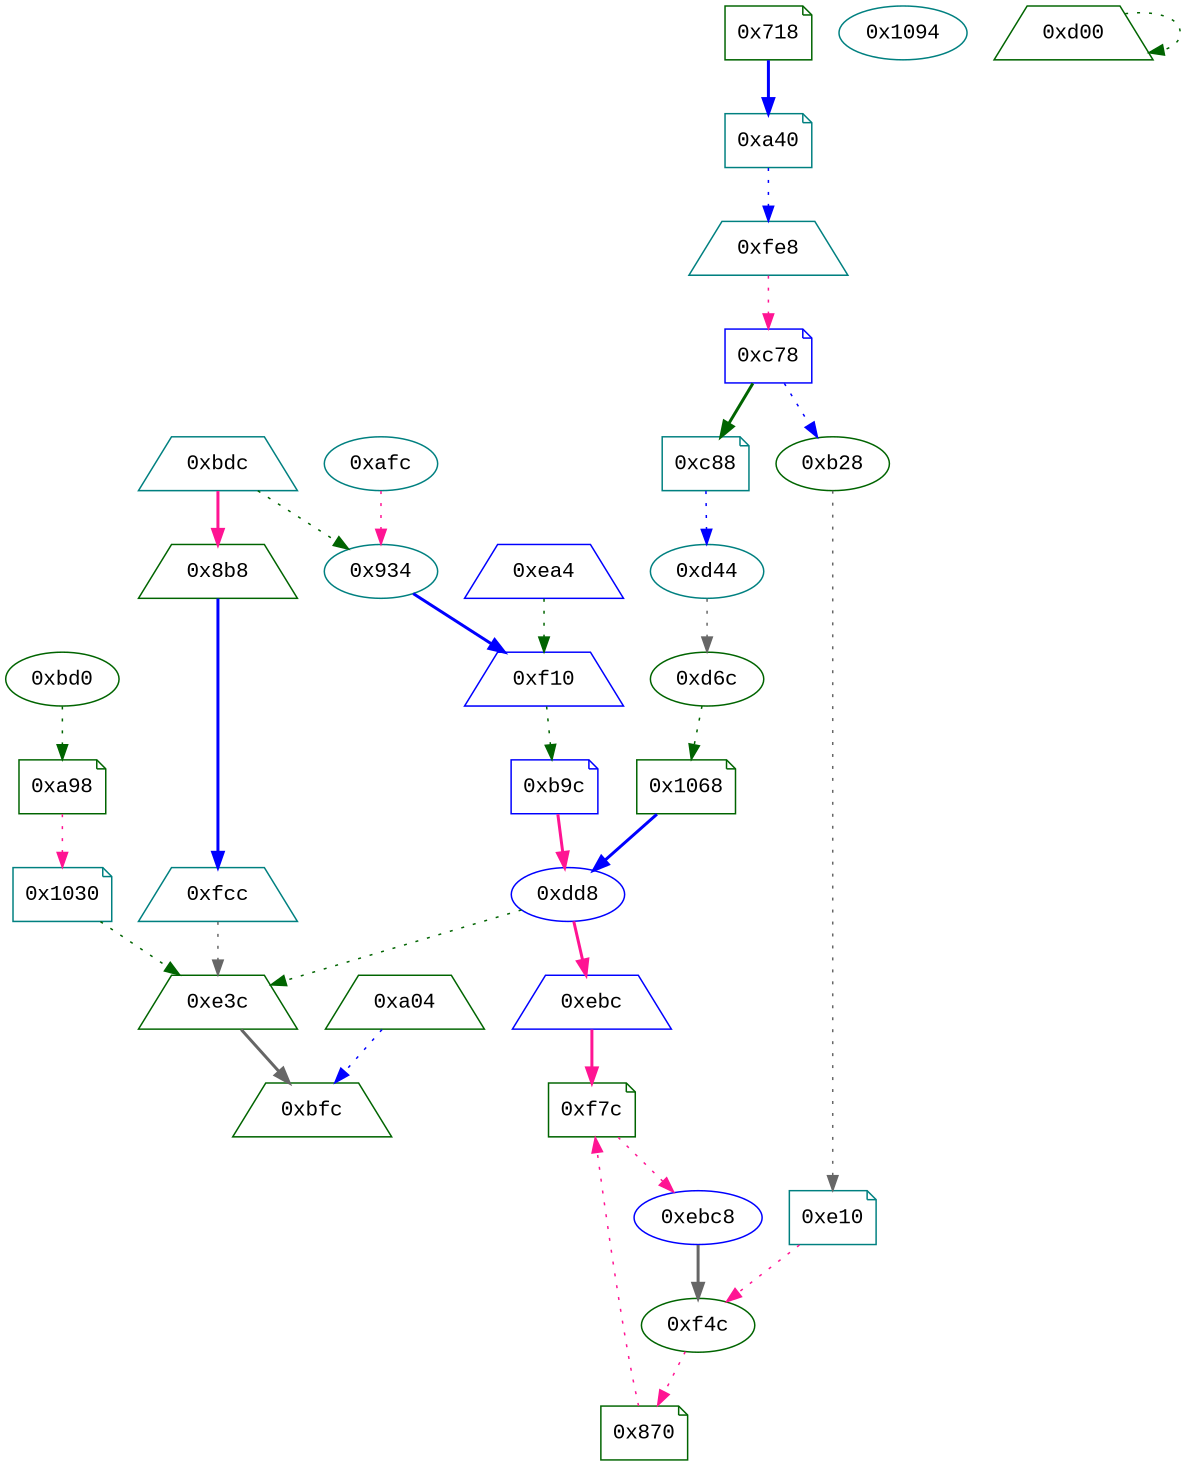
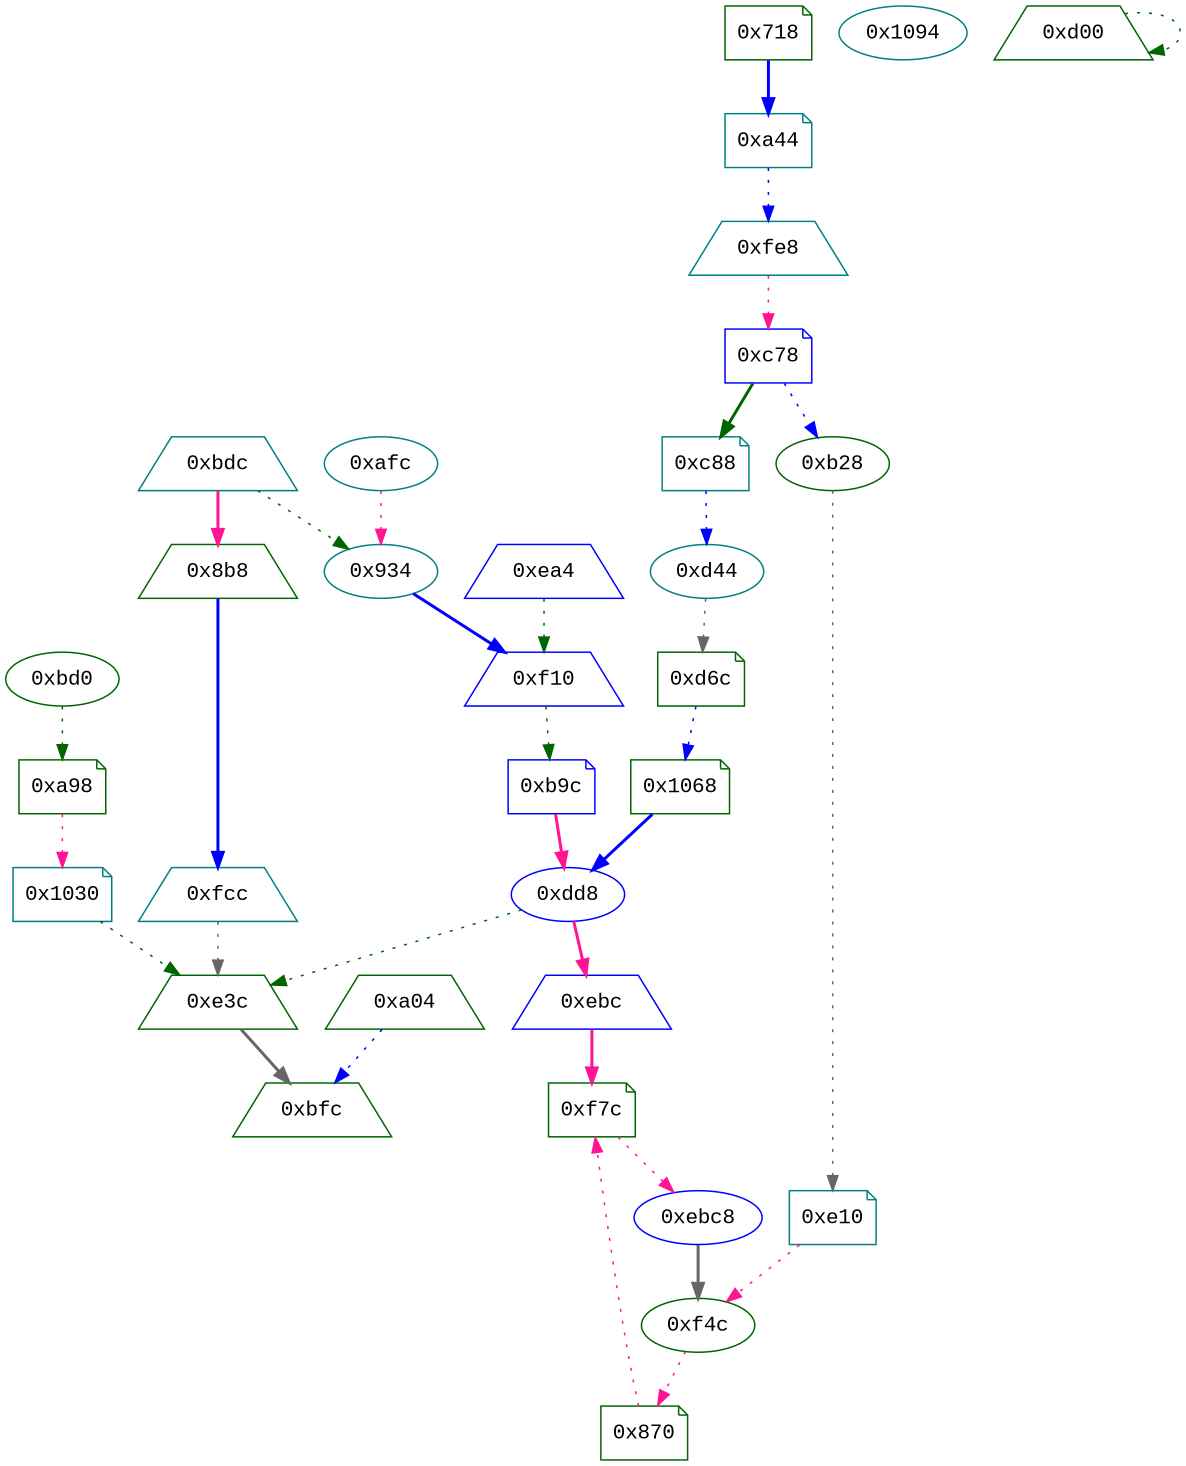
(768, 141) -> (768, 141)
(707, 679) -> (701, 679)
(698, 725) -> (692, 726)
